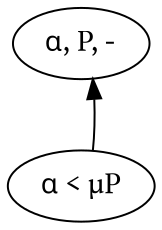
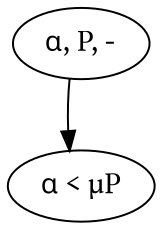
(94, 125) -> (68, 105)
